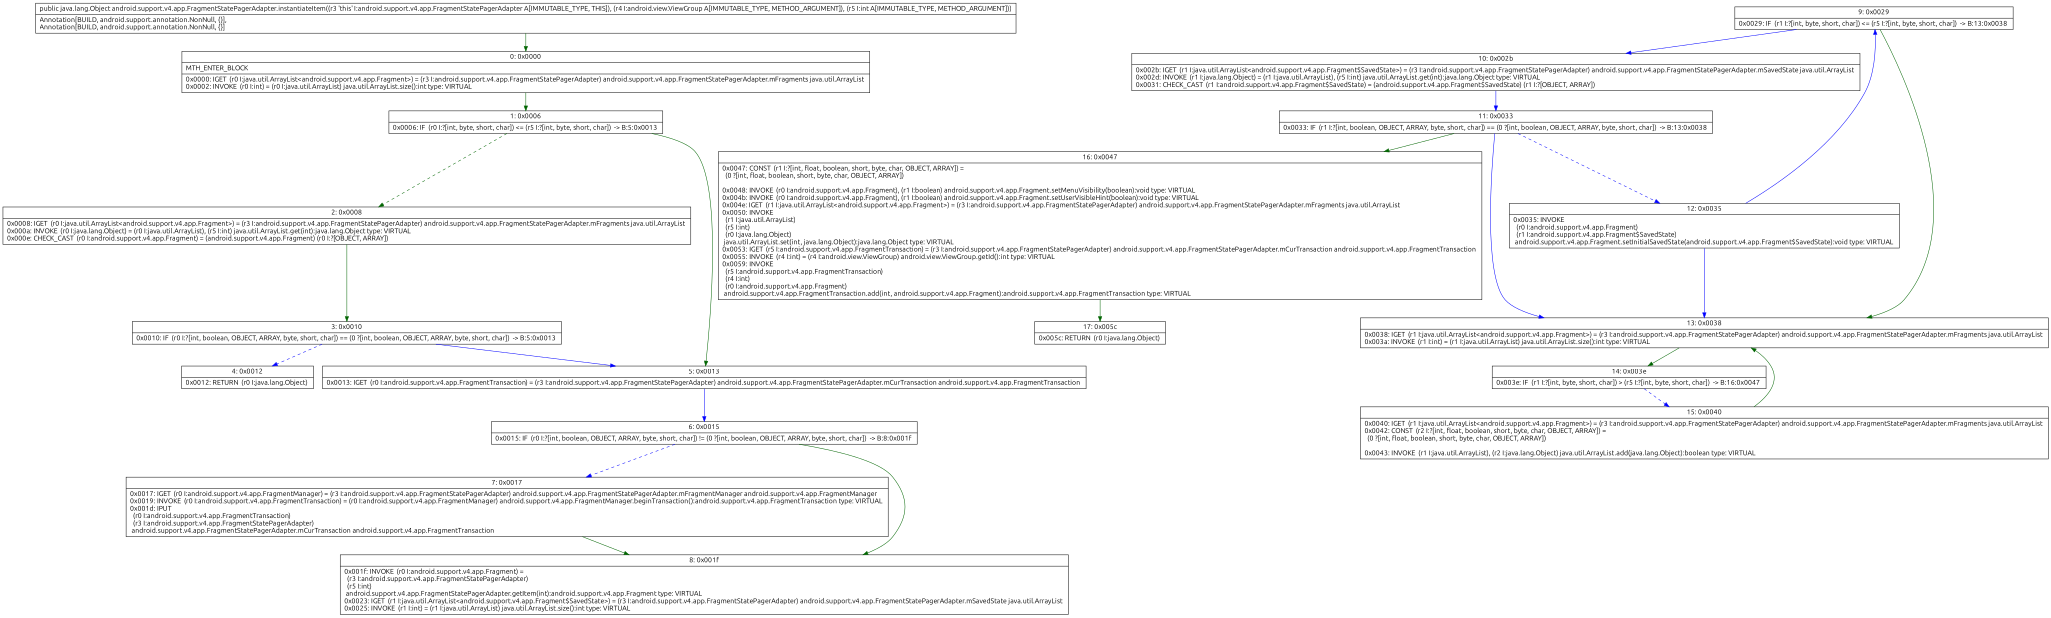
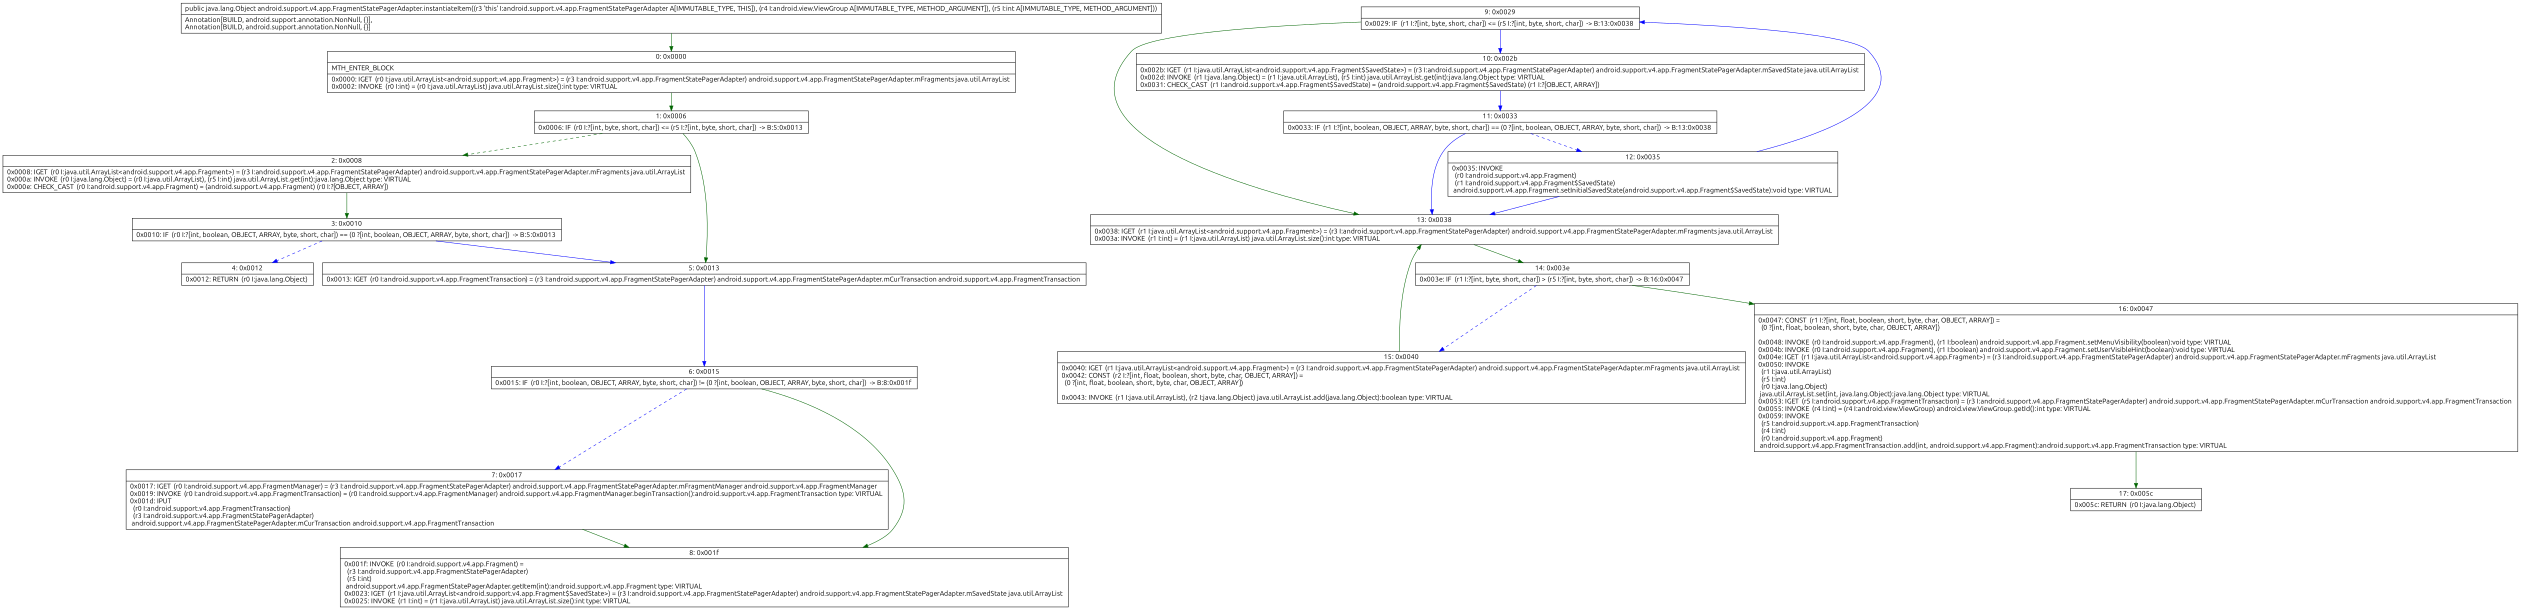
(1422, 142) -> (1691, 294)
